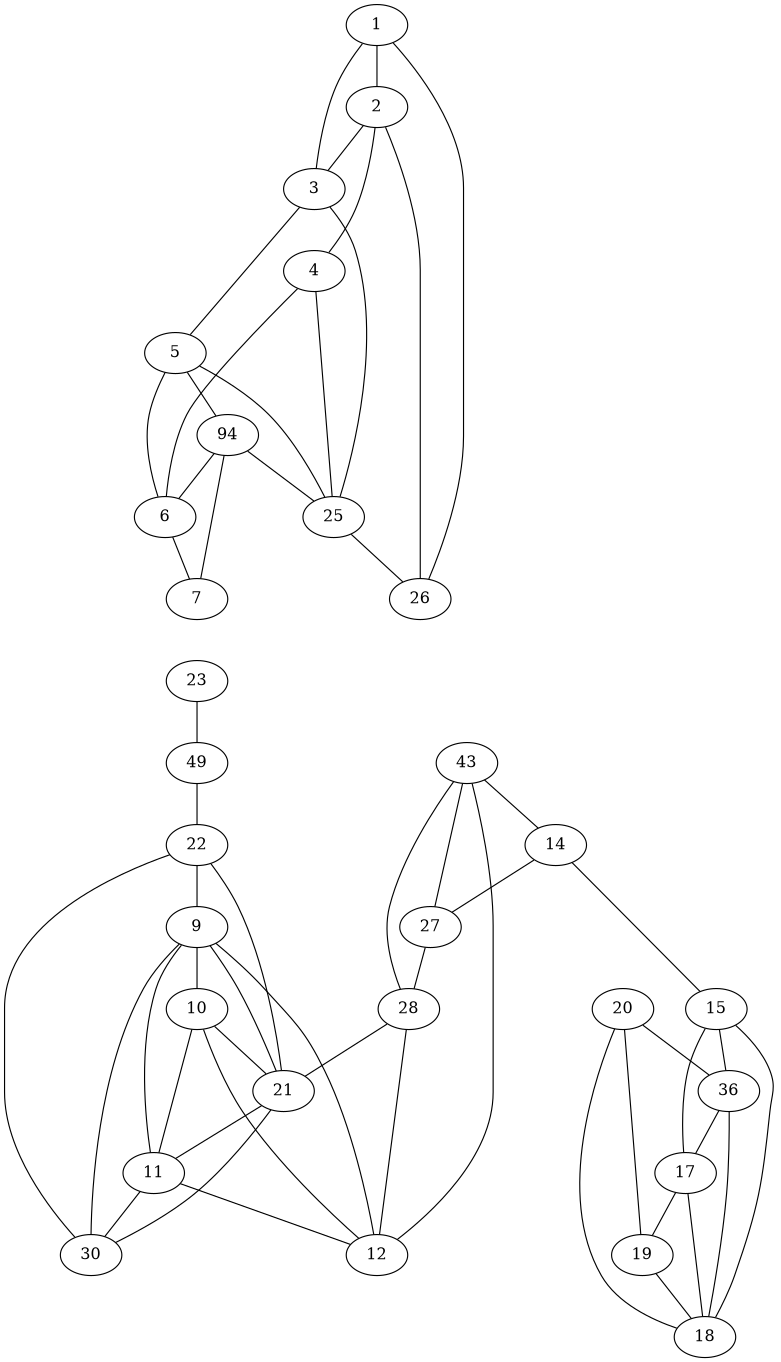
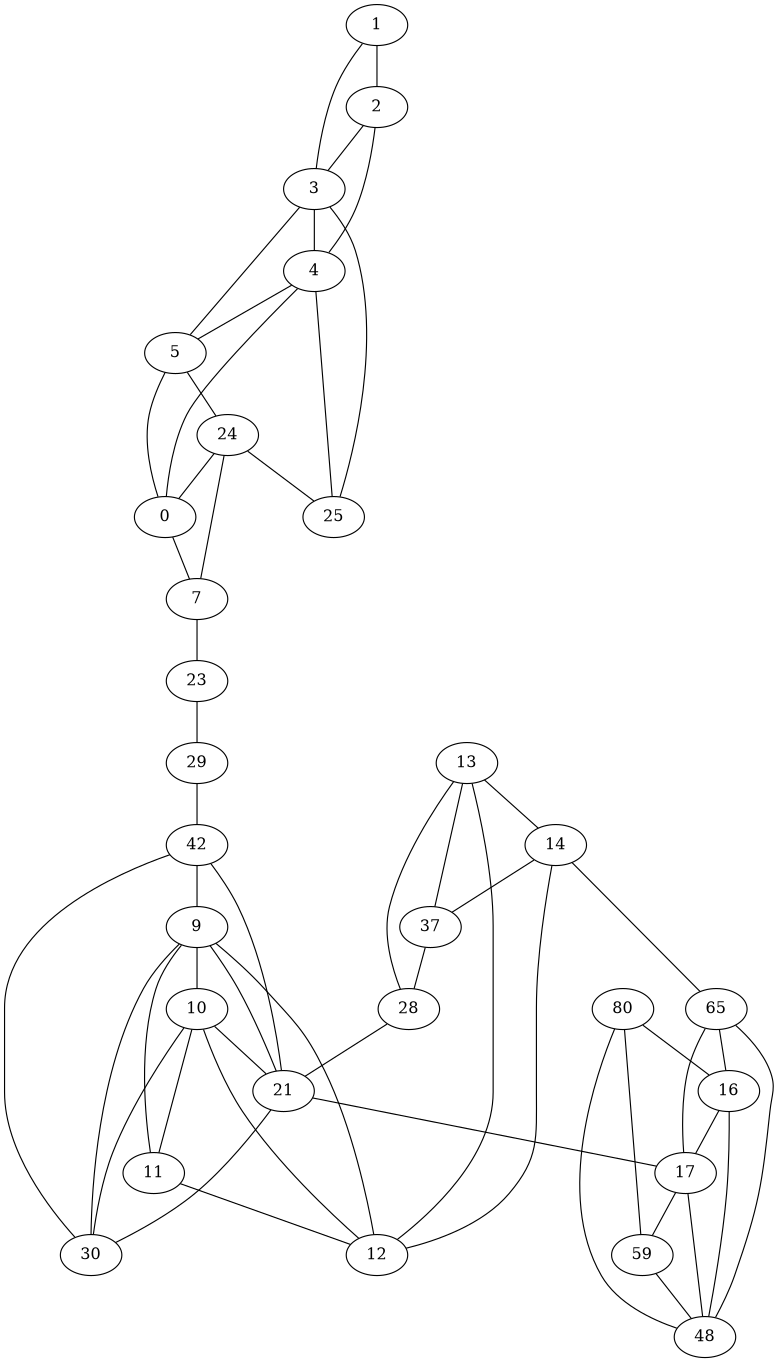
none -> (314, 230)
(274, 420) -> (245, 312)
(228, 435) -> (228, 435)
(165, 517) -> (165, 517)
(420, 599) -> none
none -> (197, 640)
(197, 763) -> (197, 763)
(467, 763) -> (467, 763)
(197, 845) -> (197, 845)
(430, 927) -> (430, 927)
(623, 1009) -> (623, 1009)
(716, 1009) -> (716, 1009)
(729, 1091) -> (729, 1091)
(219, 1132) -> (476, 1130)
(393, 1132) -> (536, 1092)
(122, 1214) -> (125, 1125)
(642, 1255) -> (642, 1255)
(705, 1337) -> (705, 1337)
